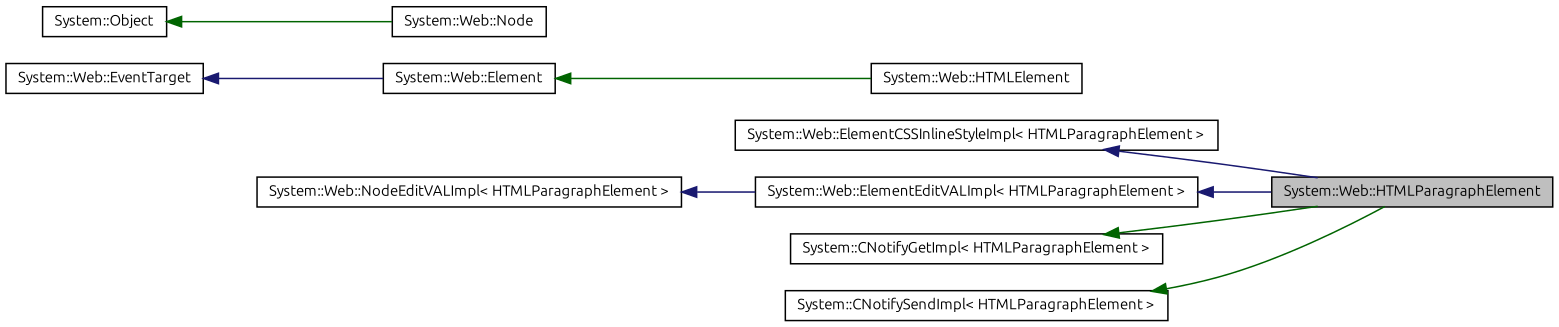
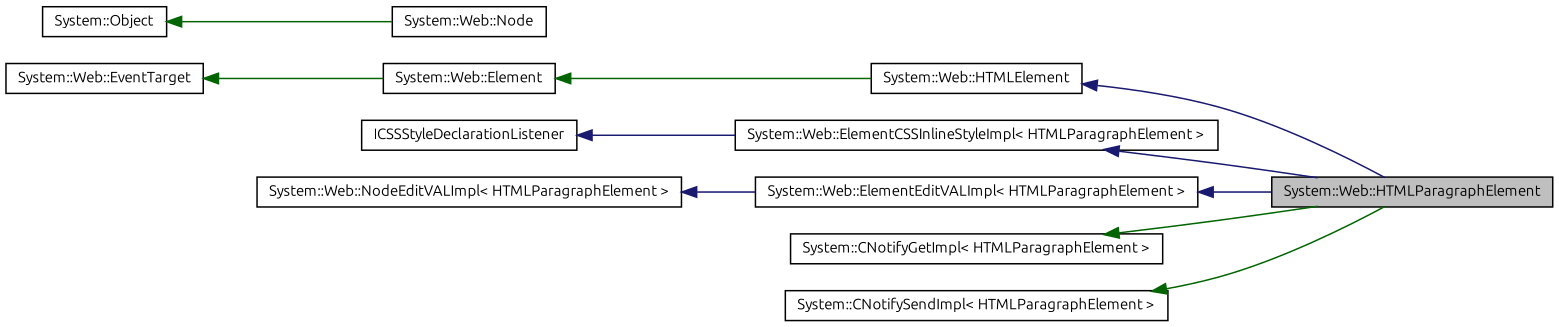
(301, 78) -> (301, 78)
none -> (1246, 116)
none -> (469, 135)
